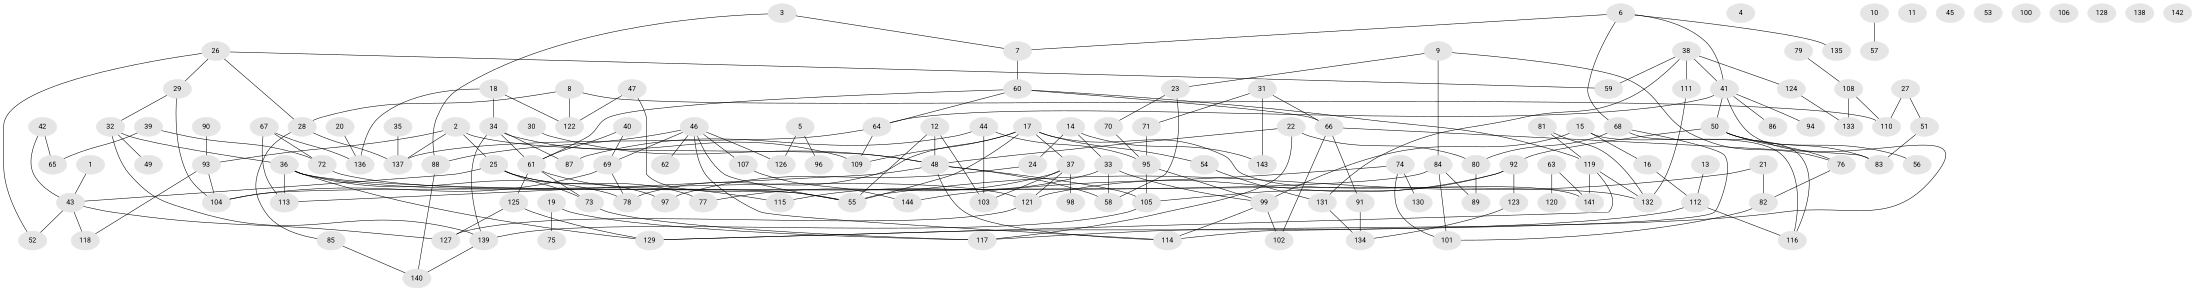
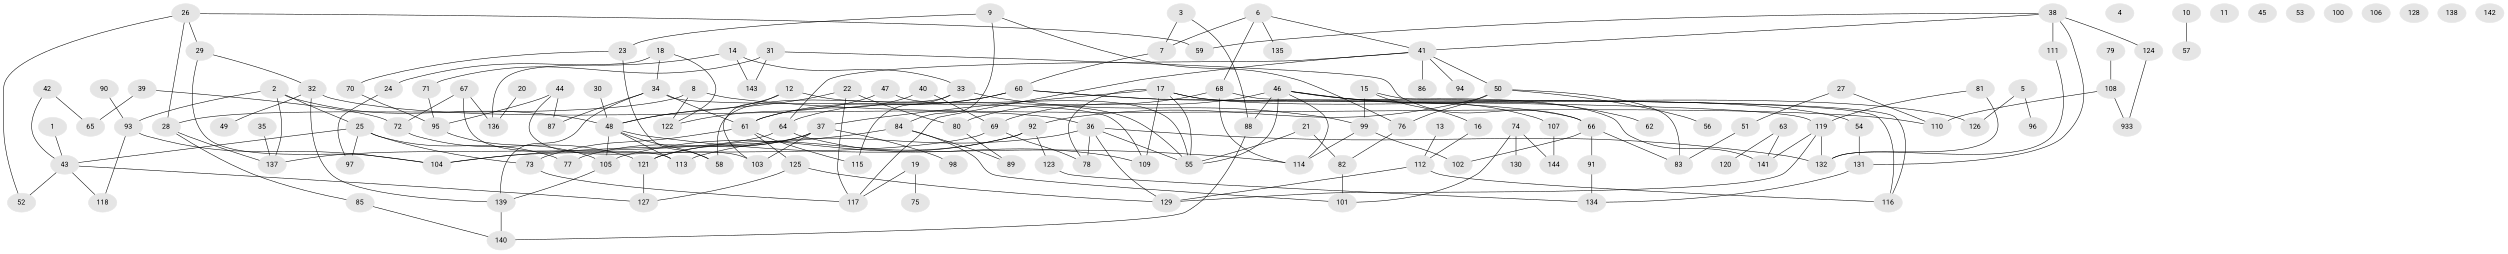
(1849, 127) -> (2127, 127)
(1205, 184) -> none
